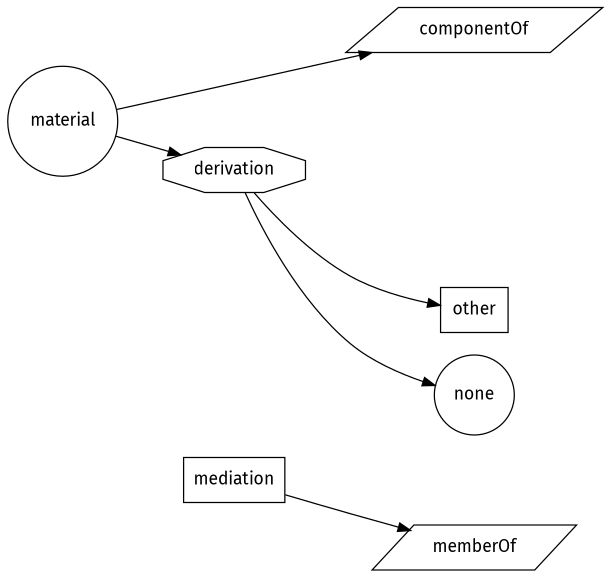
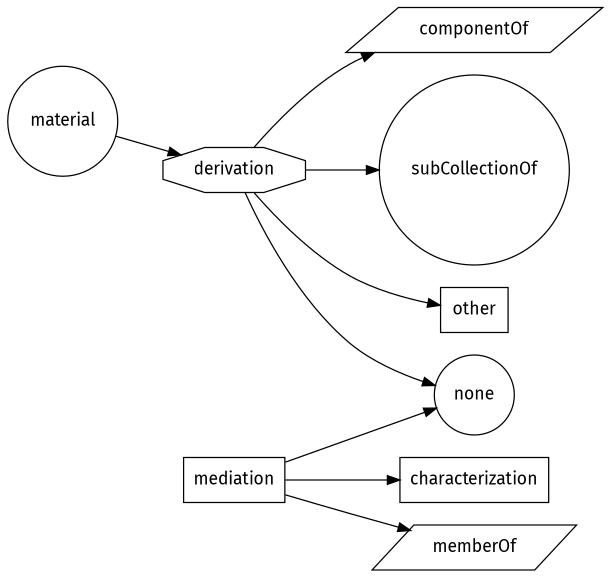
(238, 82) -> (304, 97)
none -> (474, 170)
none -> (355, 437)
none -> (474, 480)
